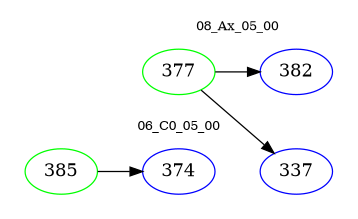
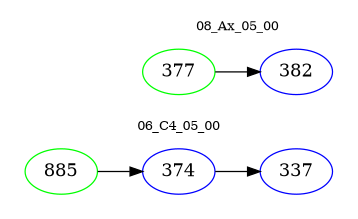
(239, 123) -> (231, 172)
(179, 127) -> (179, 127)
(61, 172) -> (61, 172)
